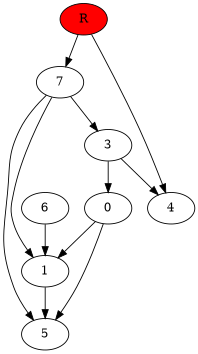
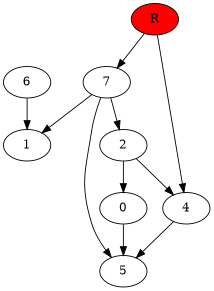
(108, 145) -> (123, 145)
(80, 237) -> none
(45, 298) -> (158, 237)
